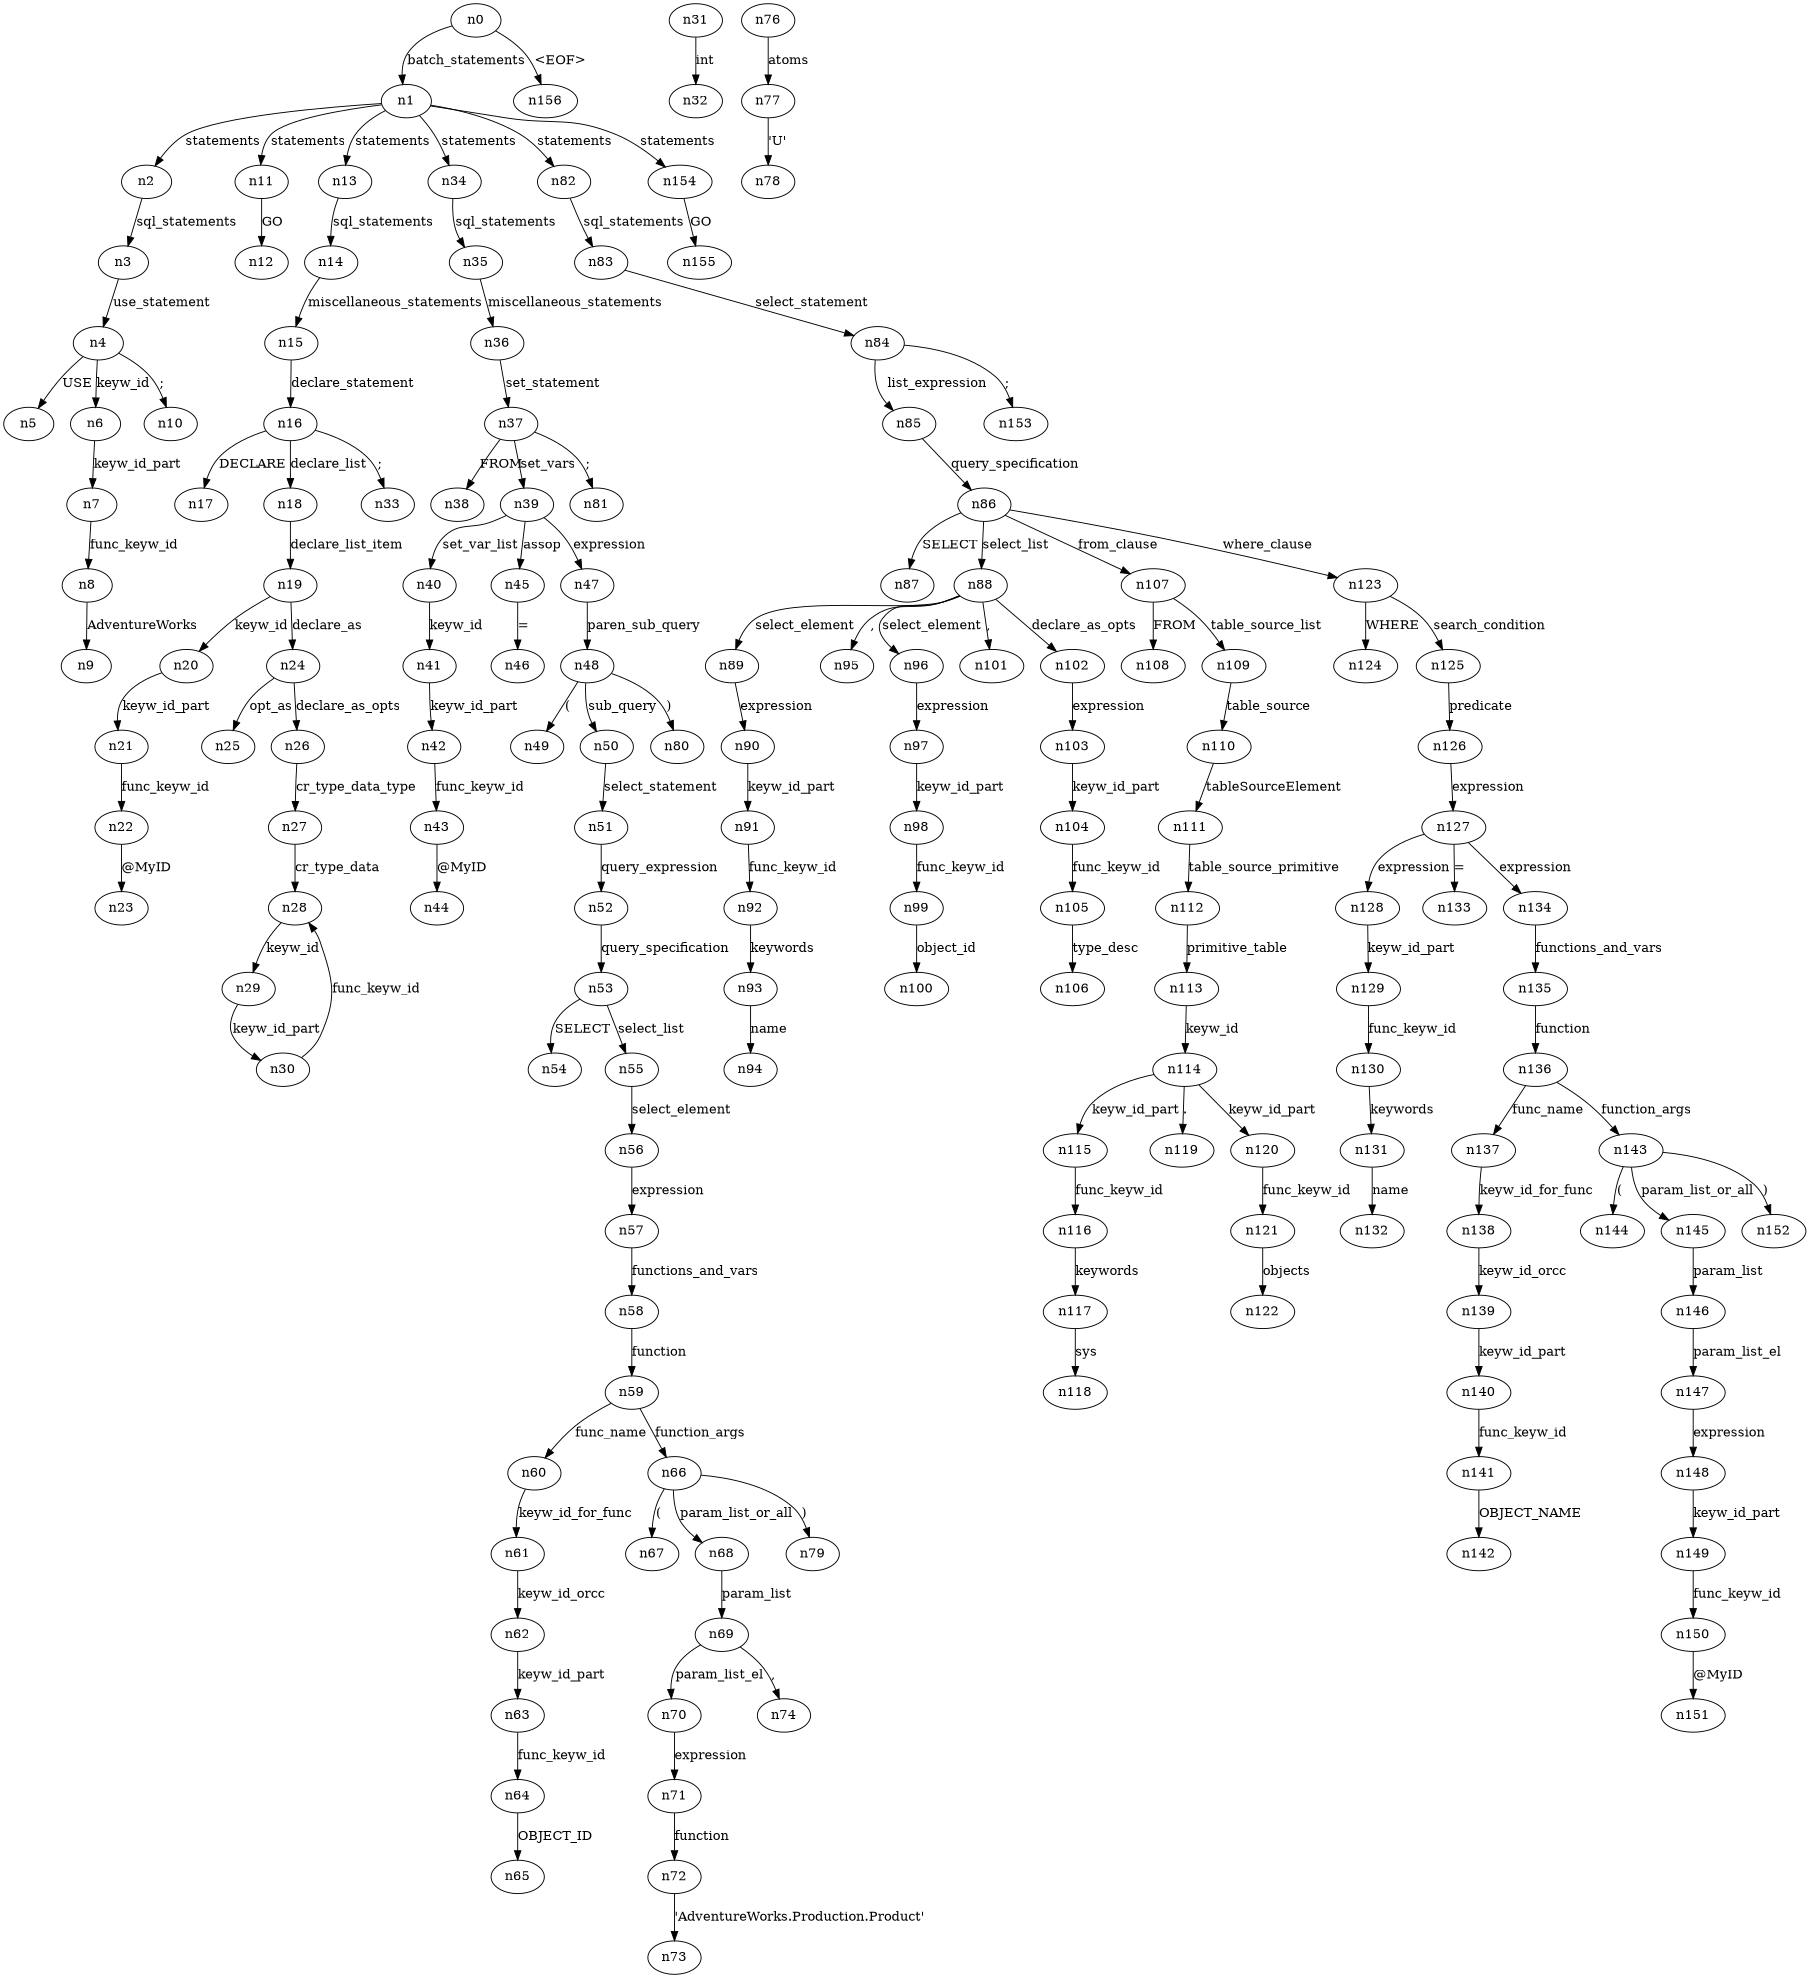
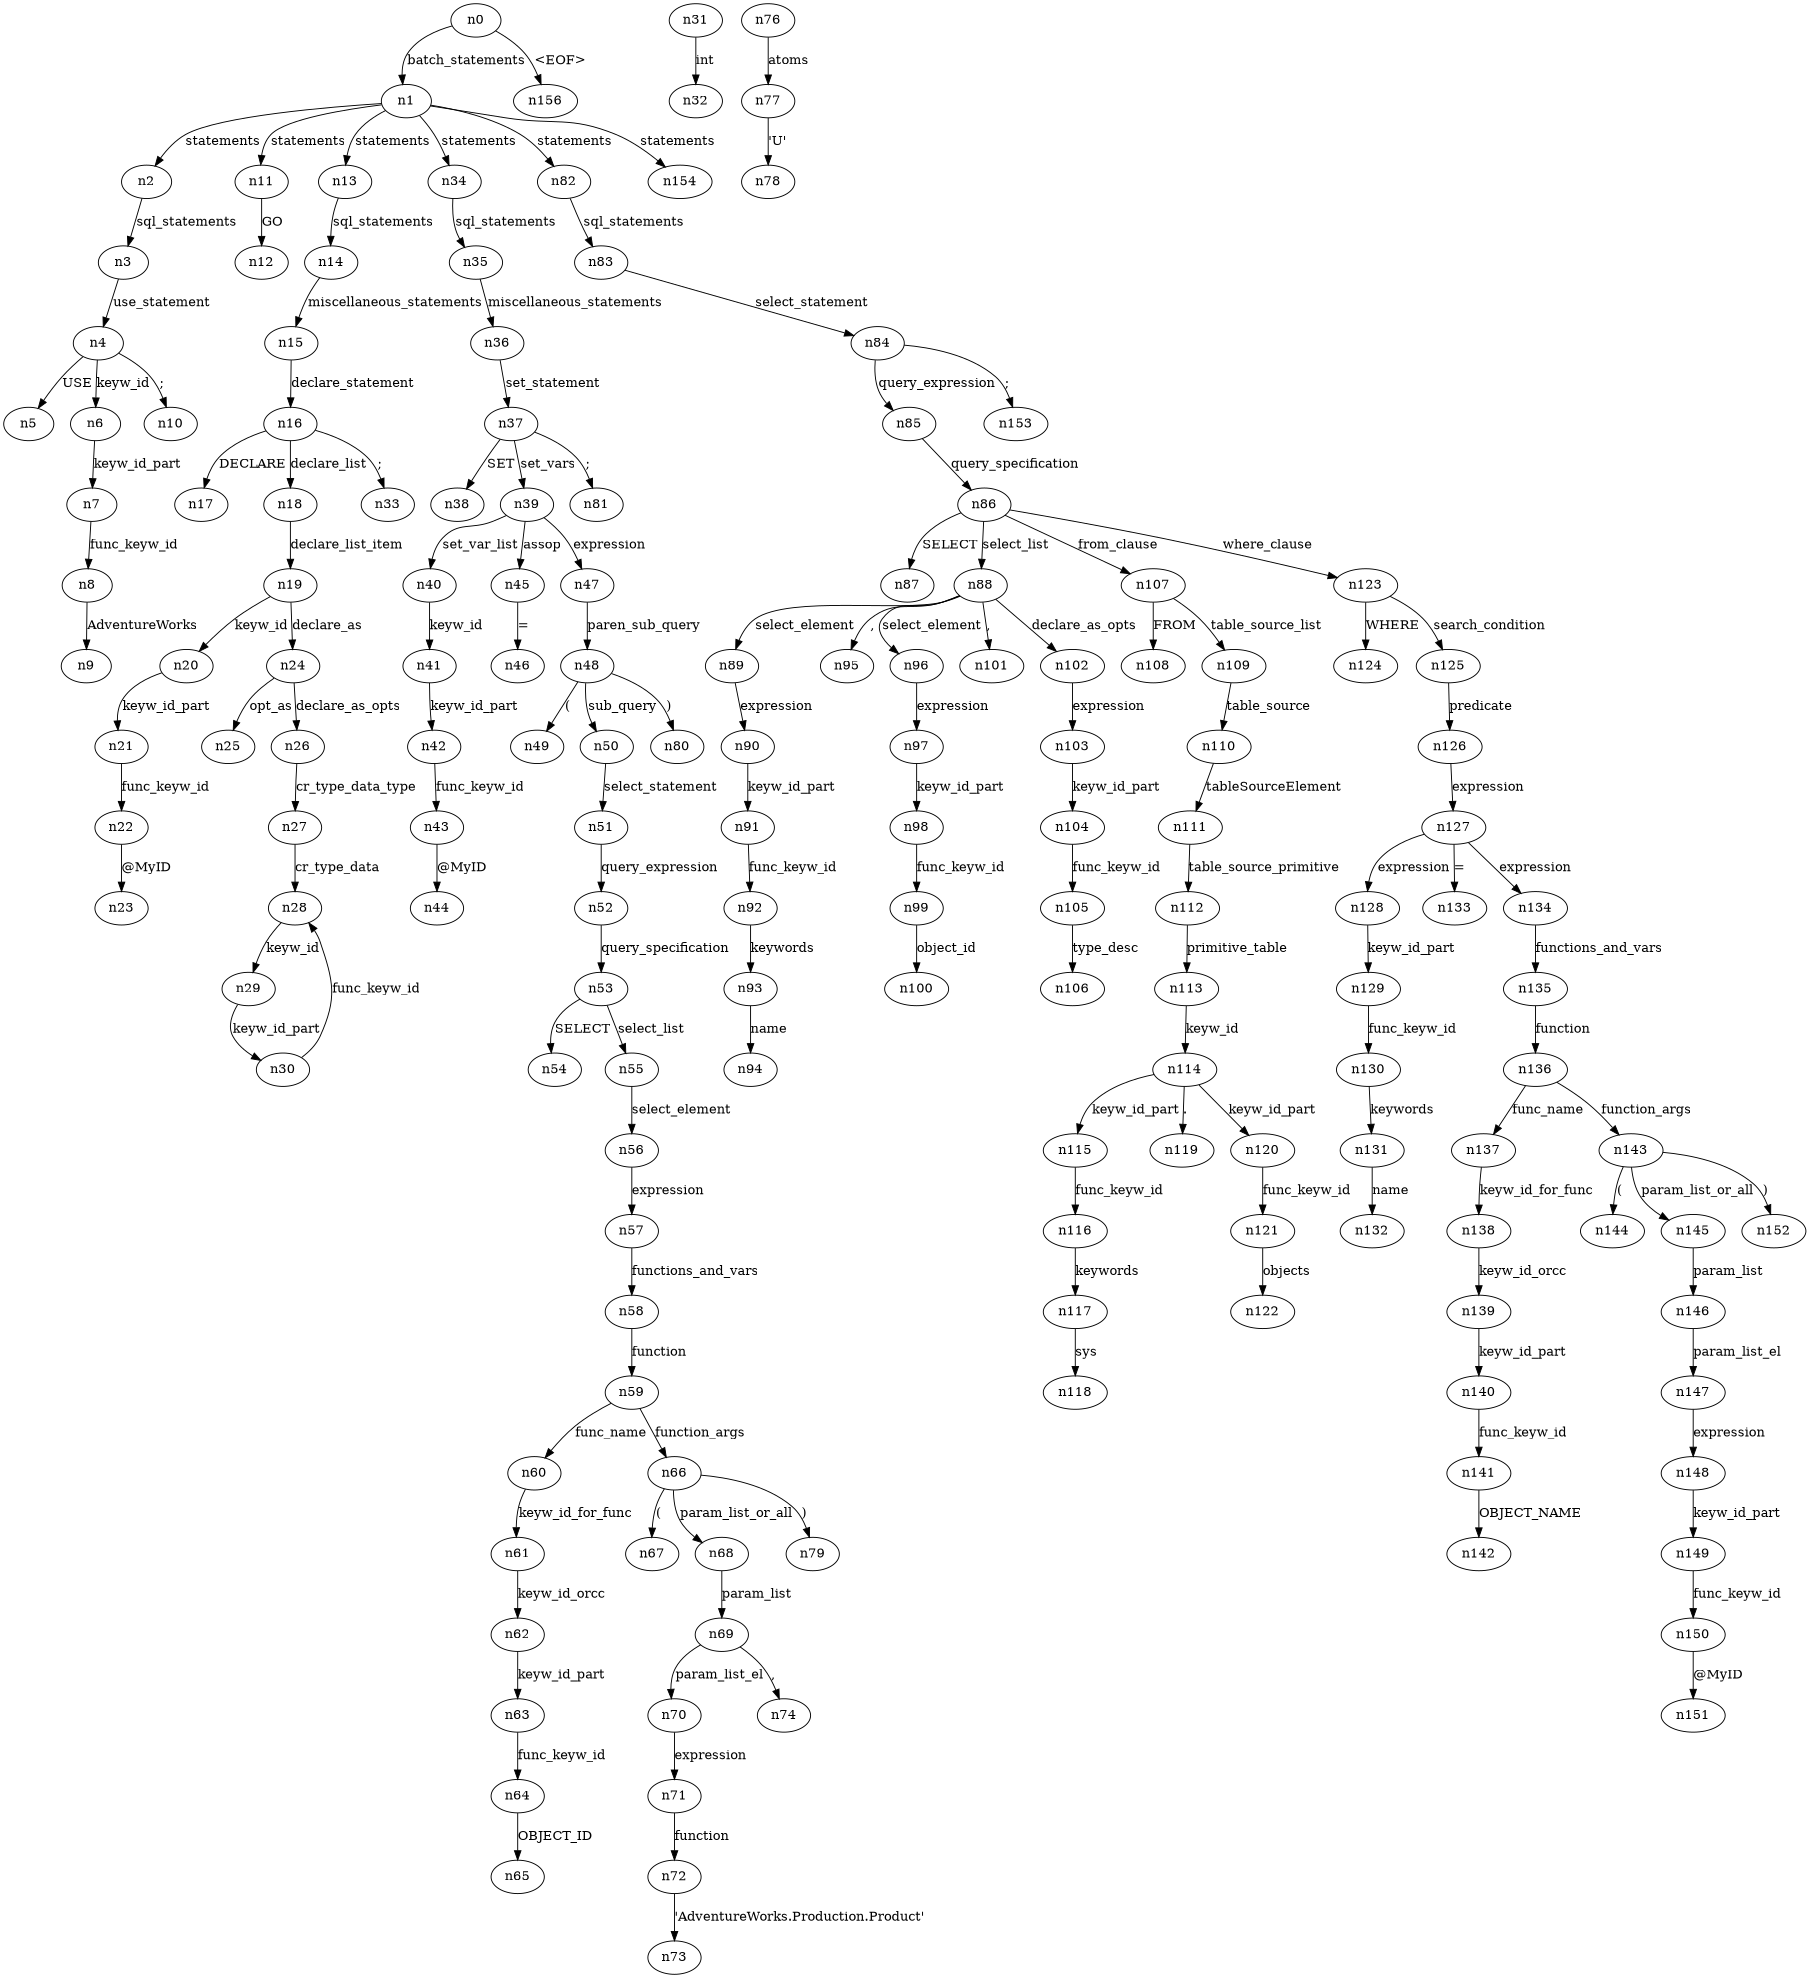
(700, 263) -> none
(937, 384) -> (937, 384)
(501, 464) -> (501, 464)
